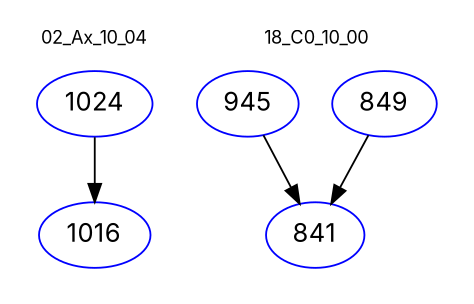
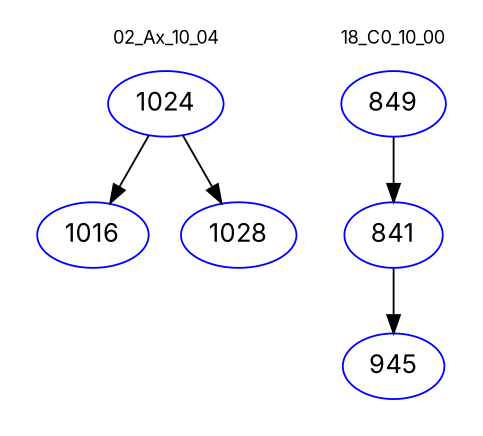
(277, 161) -> (394, 292)
none -> (239, 235)
